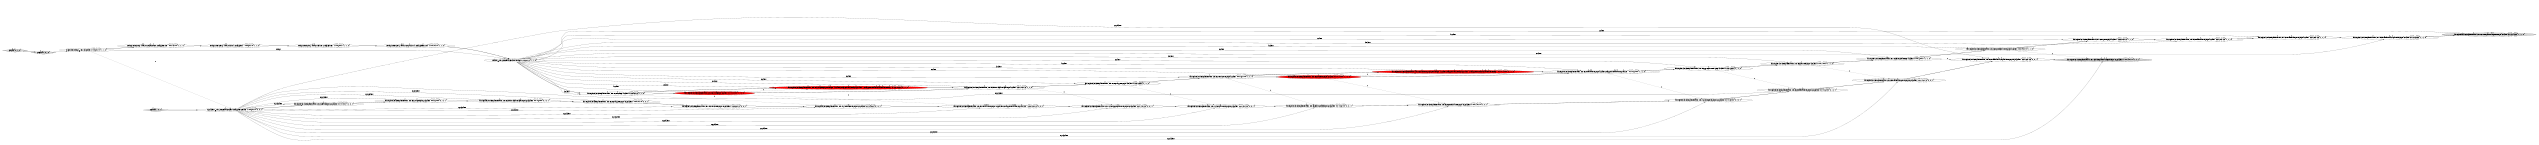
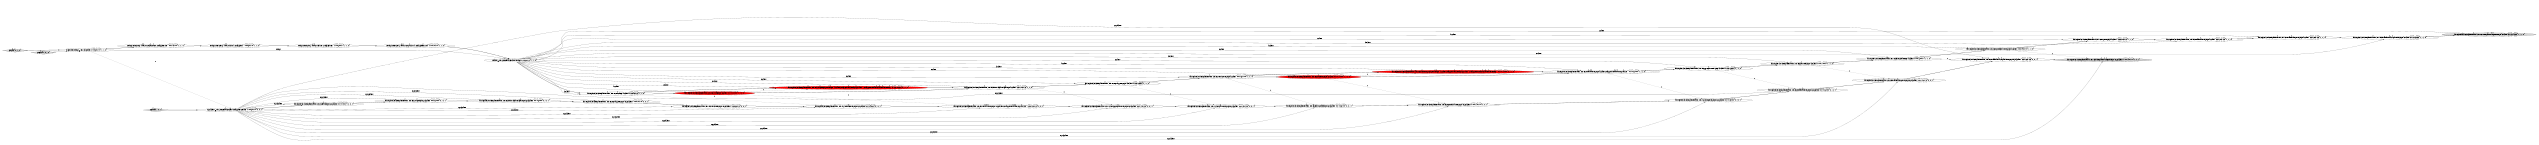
(29, 52) -> (42, 50)
